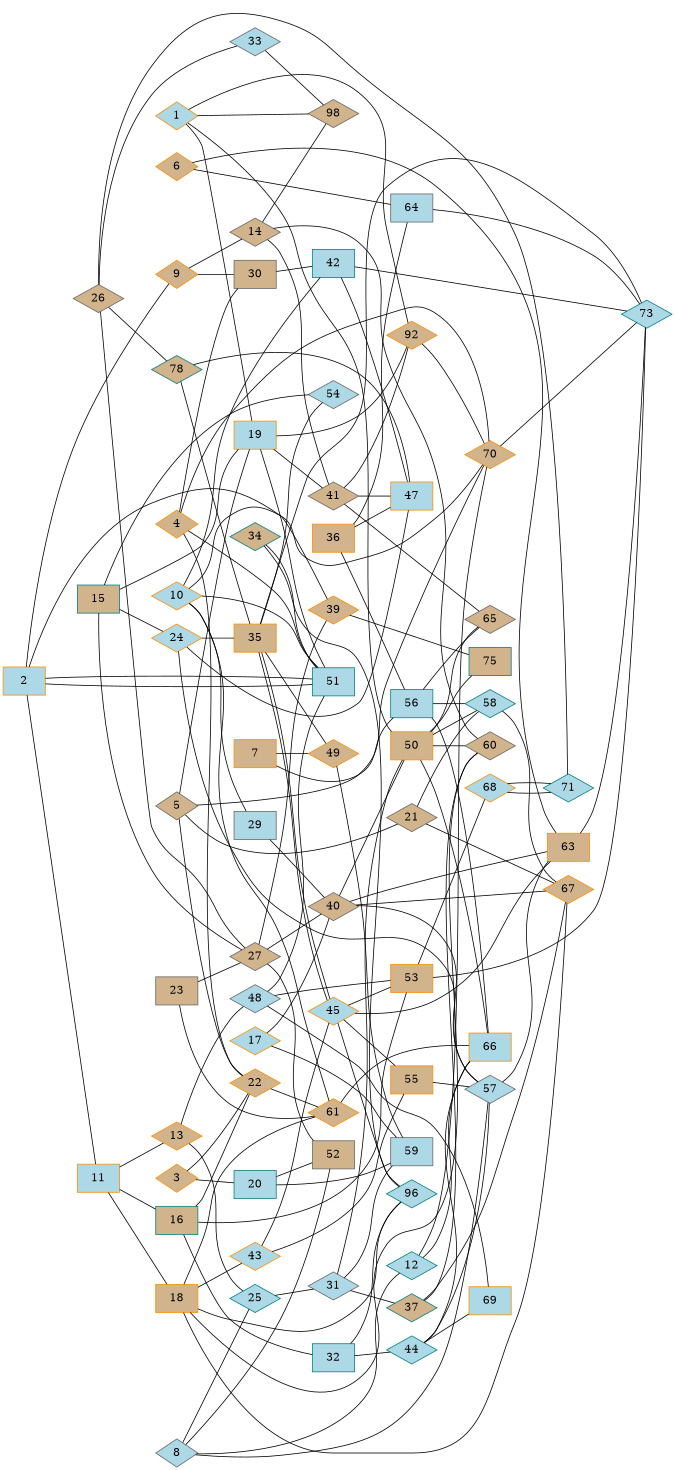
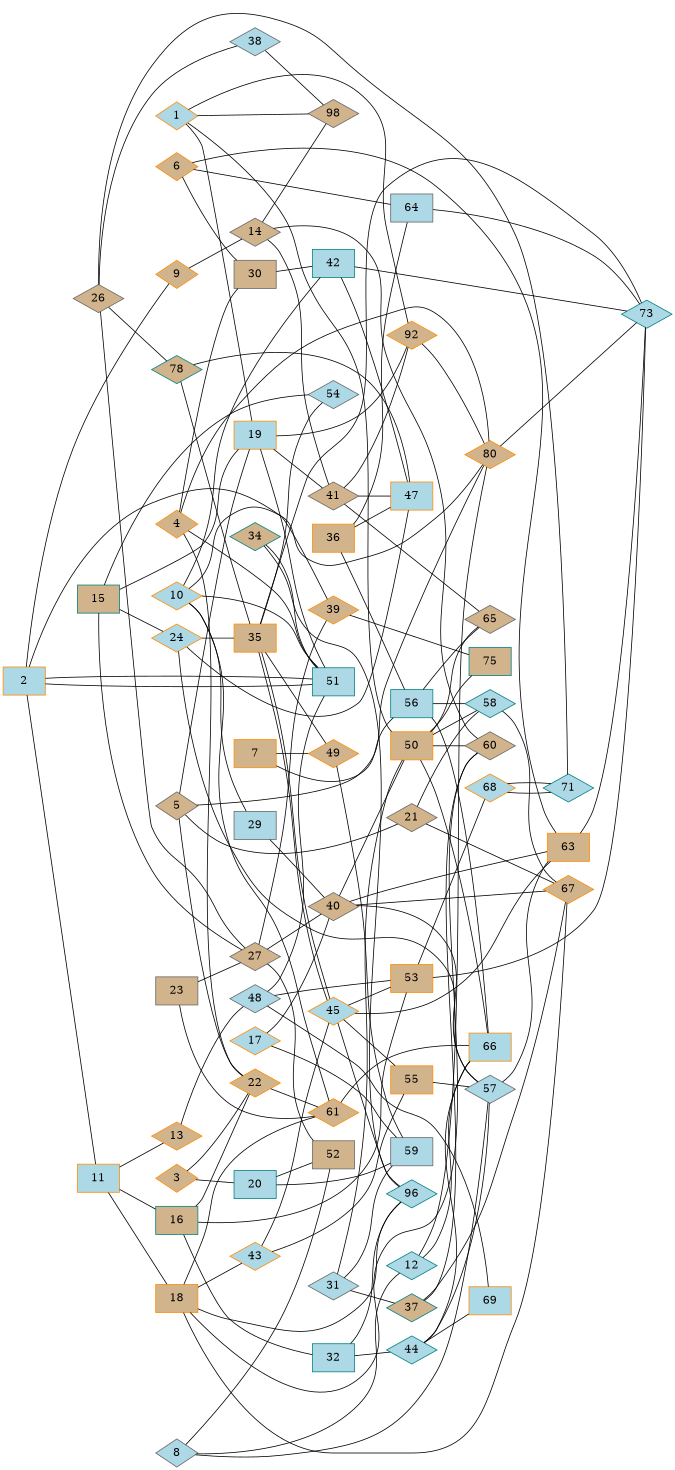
(255, 42) -> (255, 42)
(216, 274) -> (207, 221)
(490, 455) -> (490, 455)
(255, 1298) -> none
